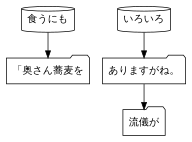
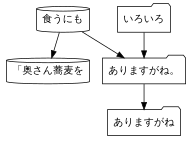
(144, 19) -> (144, 19)
none -> (100, 43)
(48, 71) -> (48, 71)
(144, 123) -> (144, 123)
